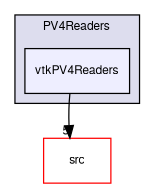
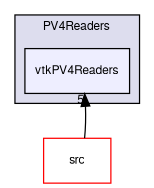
(69, 111) -> (86, 122)
